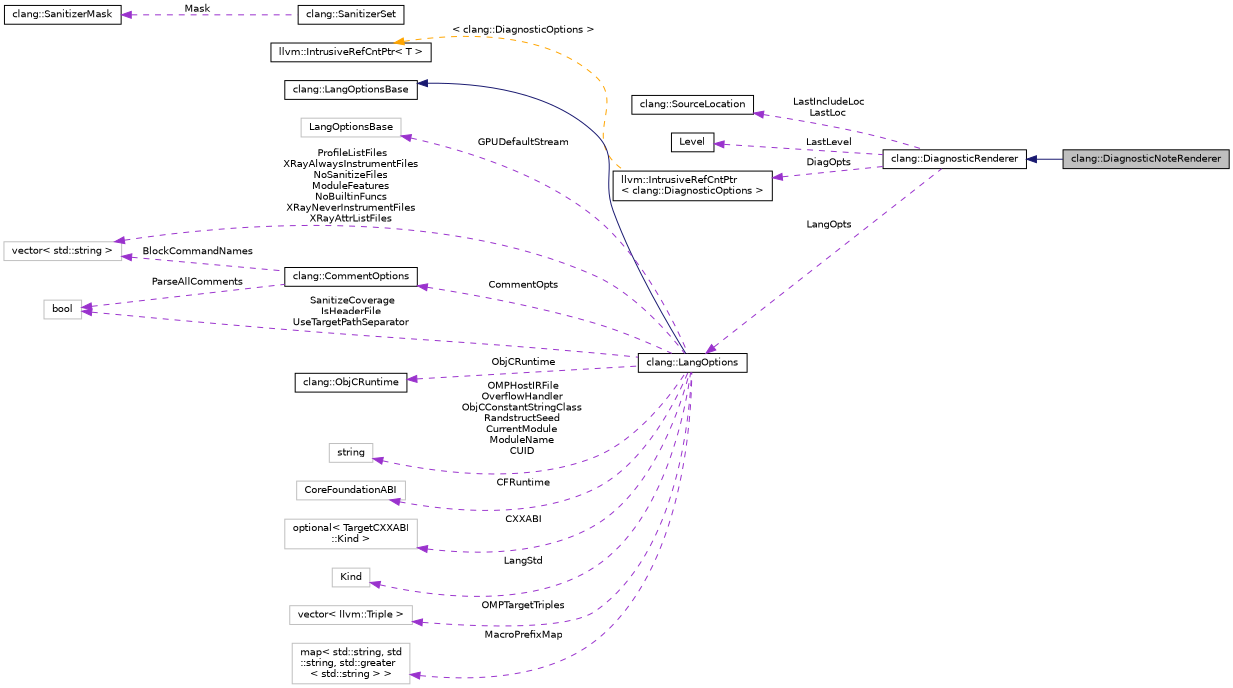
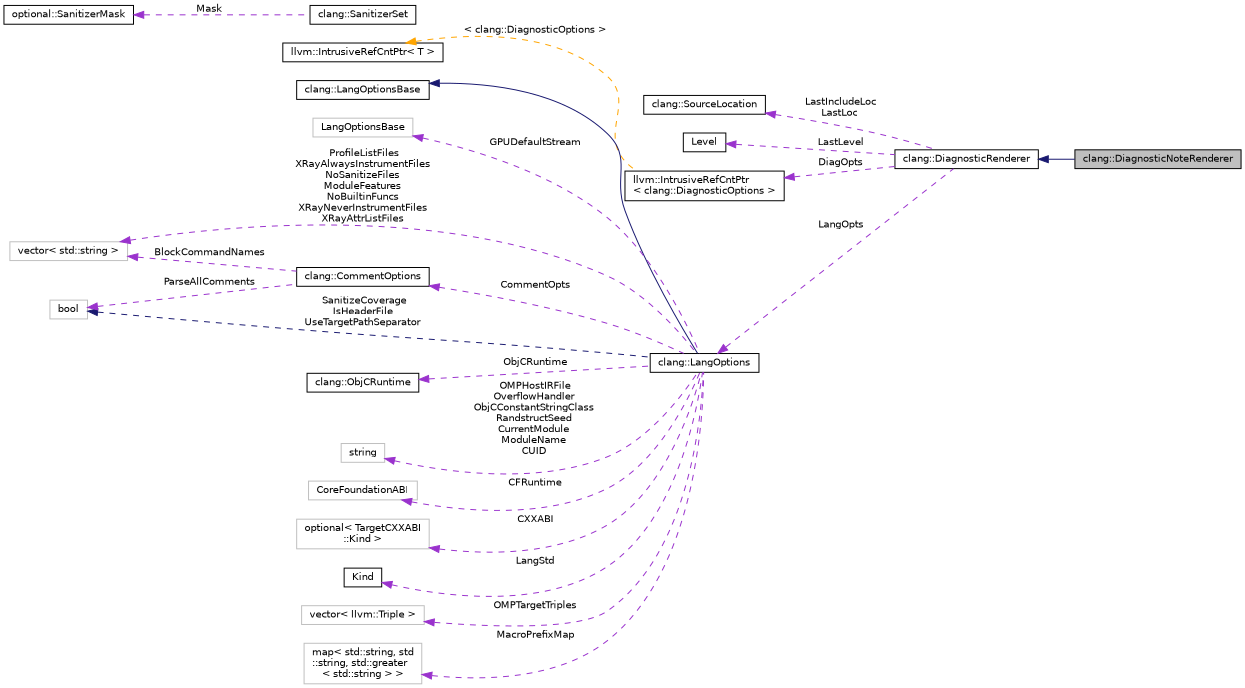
(63, 15) -> (69, 15)
(365, 336) -> (374, 335)
(351, 578) -> (363, 578)
